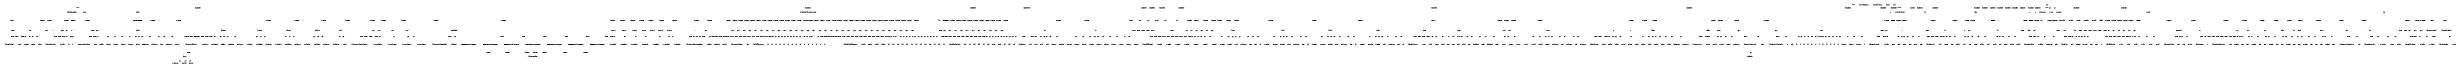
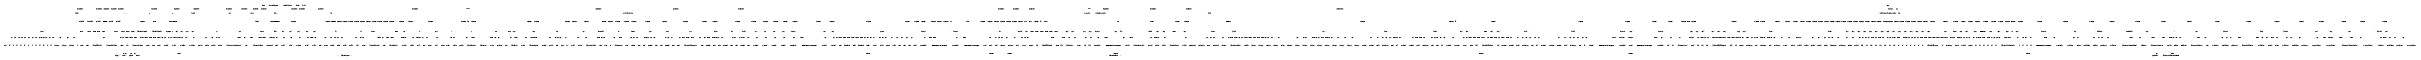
(1995, 6) -> (559, 19)
(72, 12) -> (1101, 13)
(838, 14) -> (1888, 10)
(946, 21) -> (939, 22)
(750, 31) -> (1983, 32)
(1504, 31) -> (1020, 32)
(197, 36) -> (2239, 37)
(689, 36) -> (2170, 50)
(782, 36) -> none
(2105, 37) -> (160, 36)
(2377, 37) -> (1105, 20)
(2032, 38) -> (148, 37)
(84, 45) -> (1236, 46)
(231, 45) -> none
(188, 50) -> (2254, 39)
